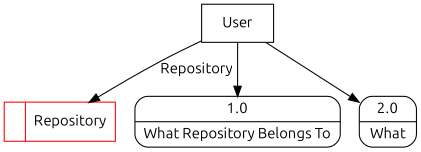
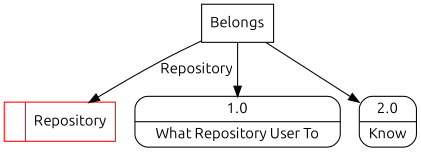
(238, 23) -> (238, 23)
(238, 134) -> (238, 134)
(388, 134) -> (388, 134)
